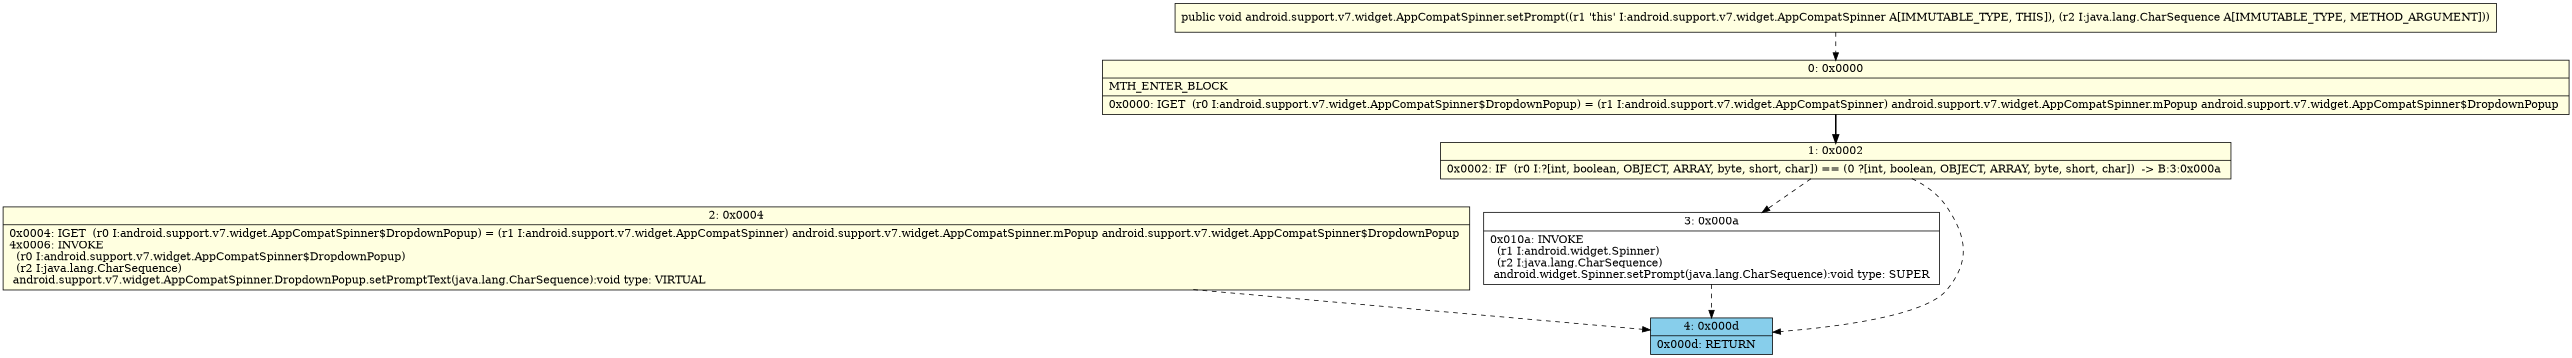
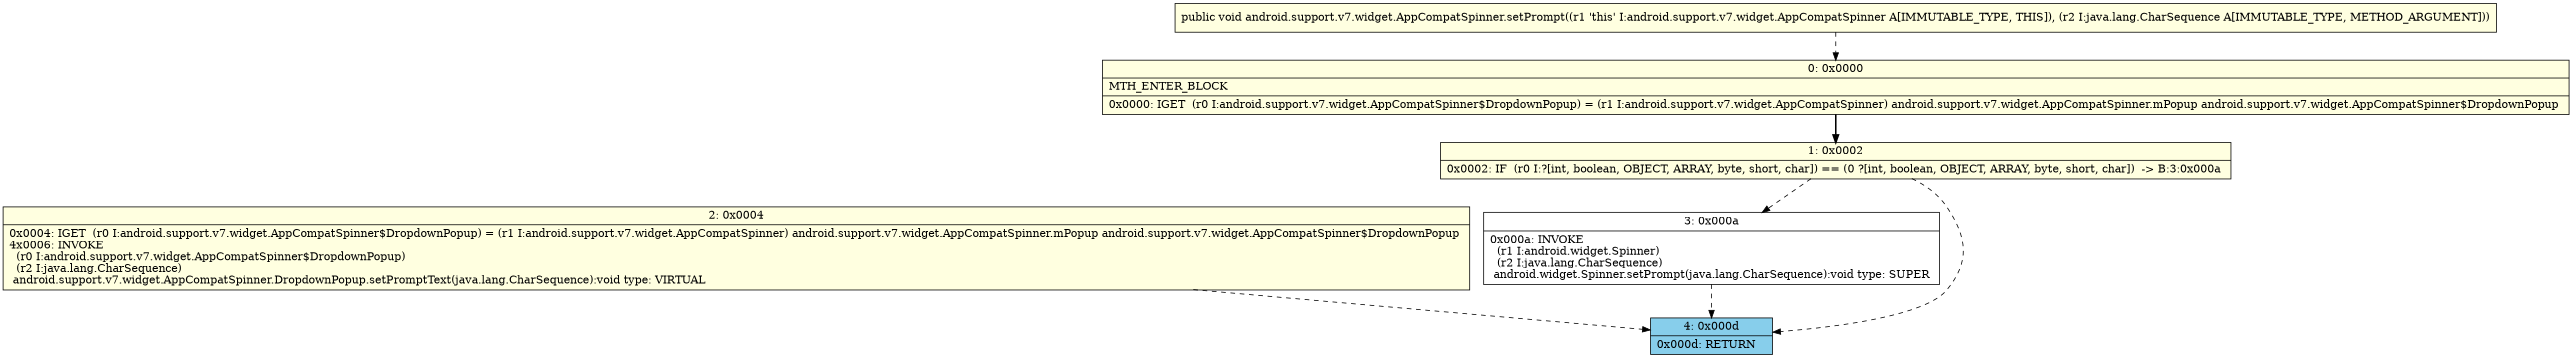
(1540, 240) -> (1540, 240)
